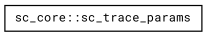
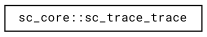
(103, 18) -> (103, 18)
